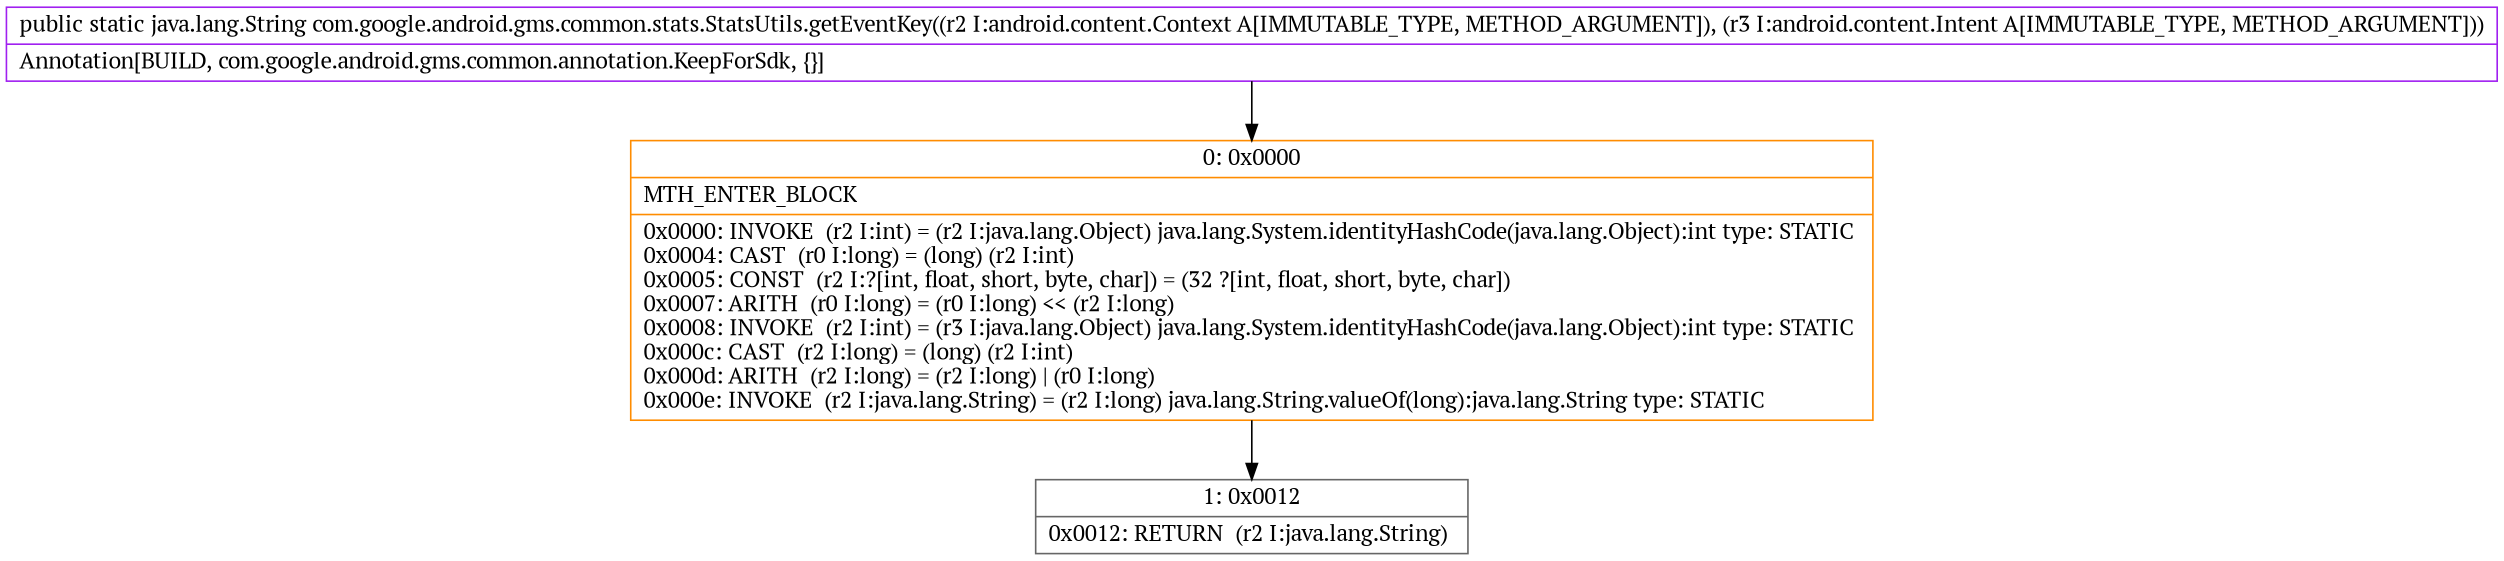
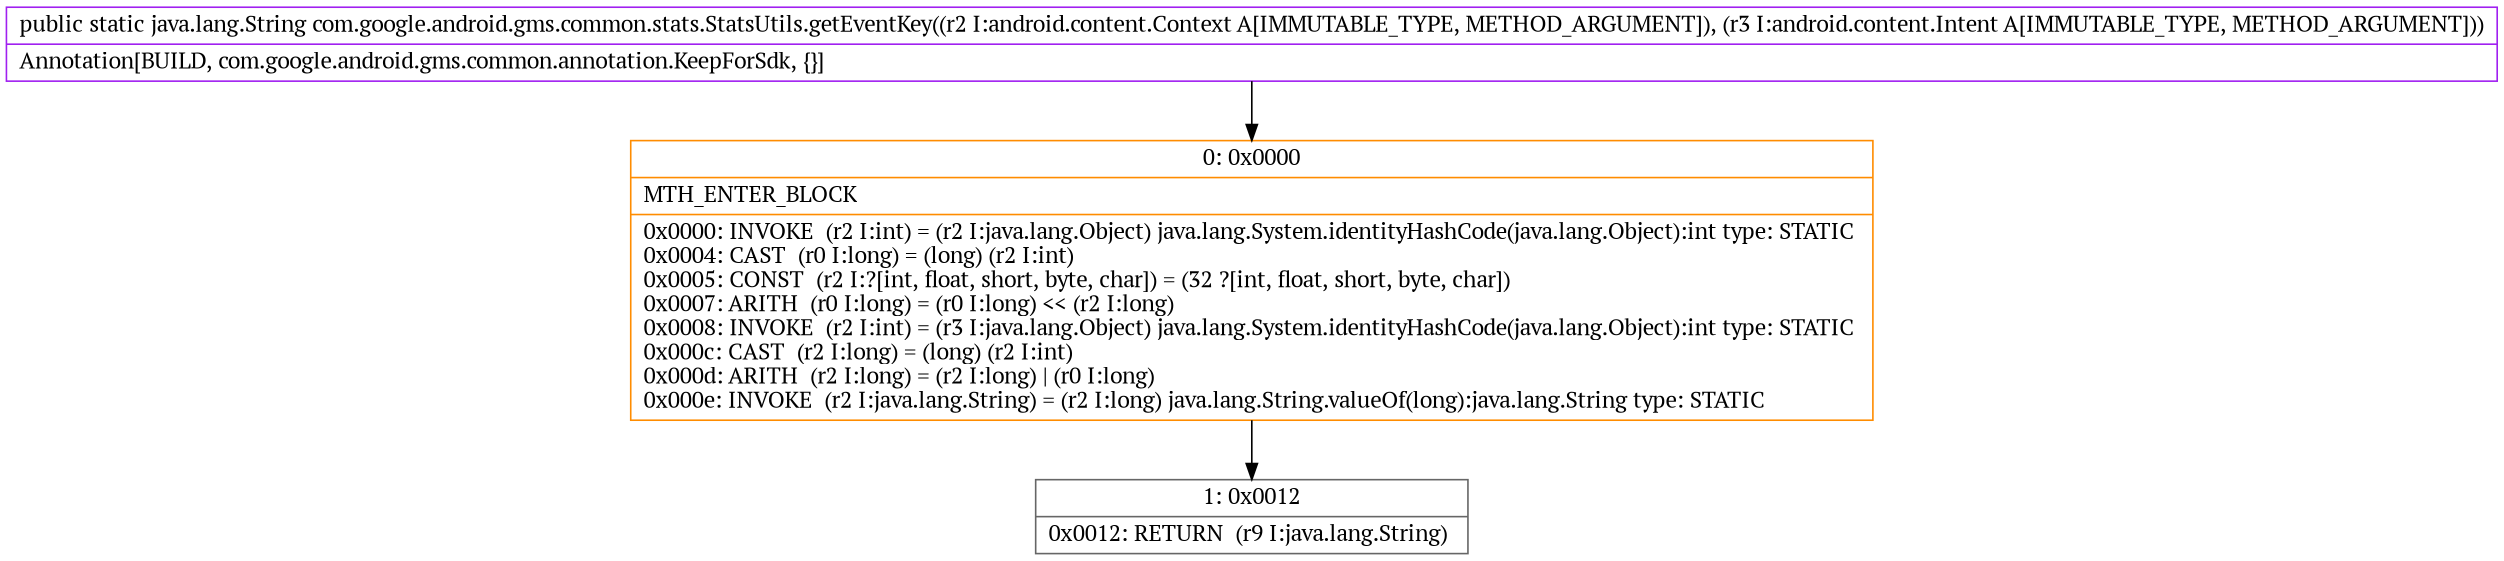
(1252, 534) -> (1252, 534)
